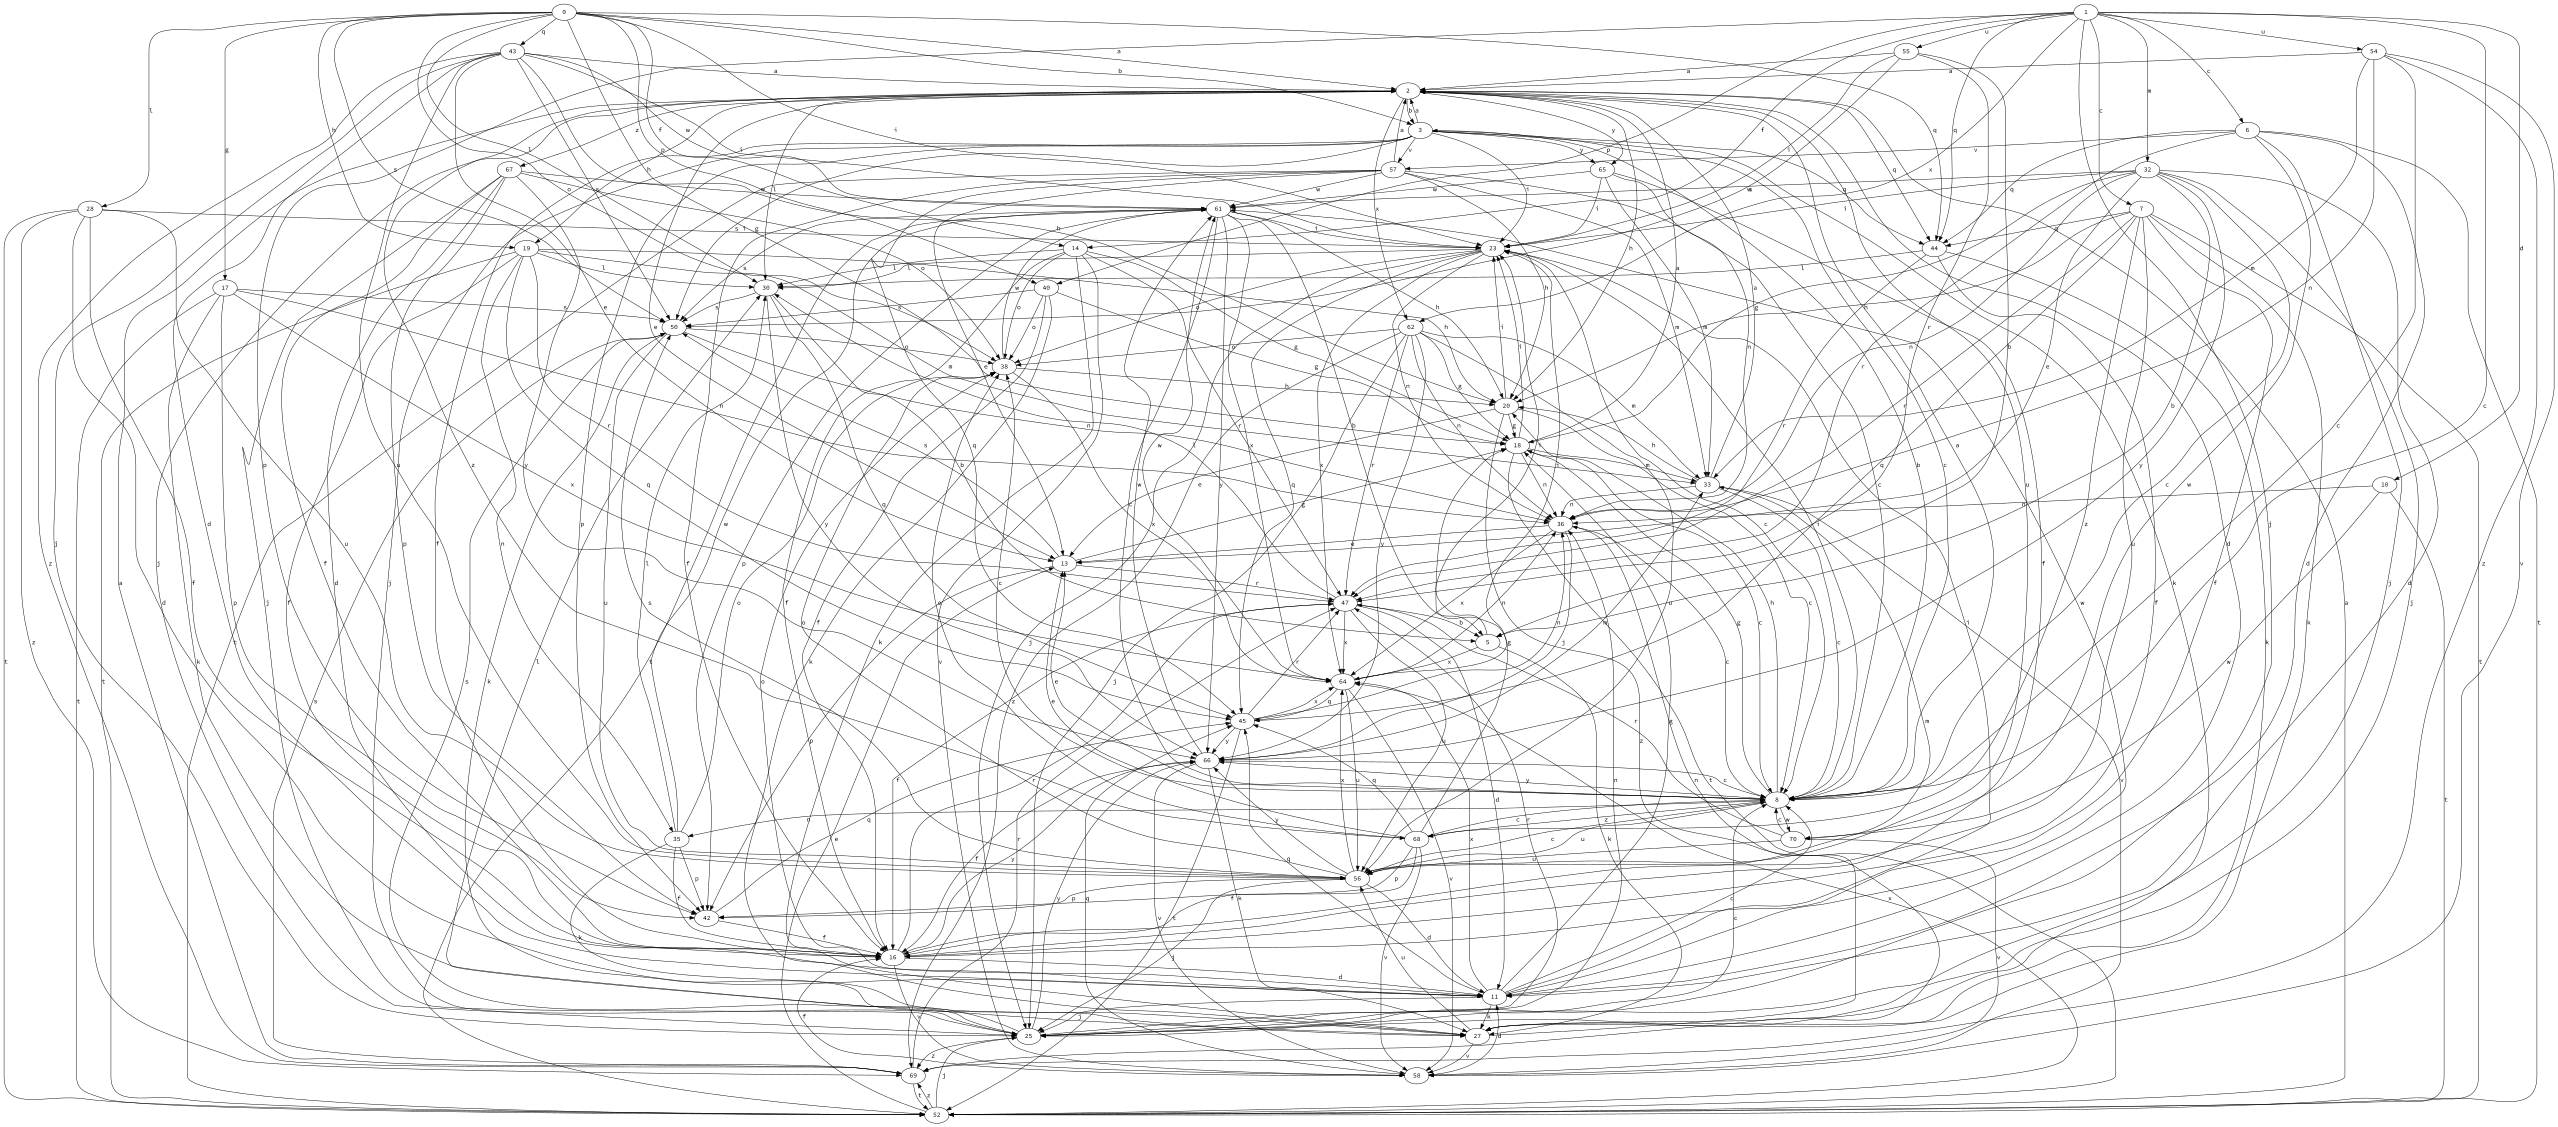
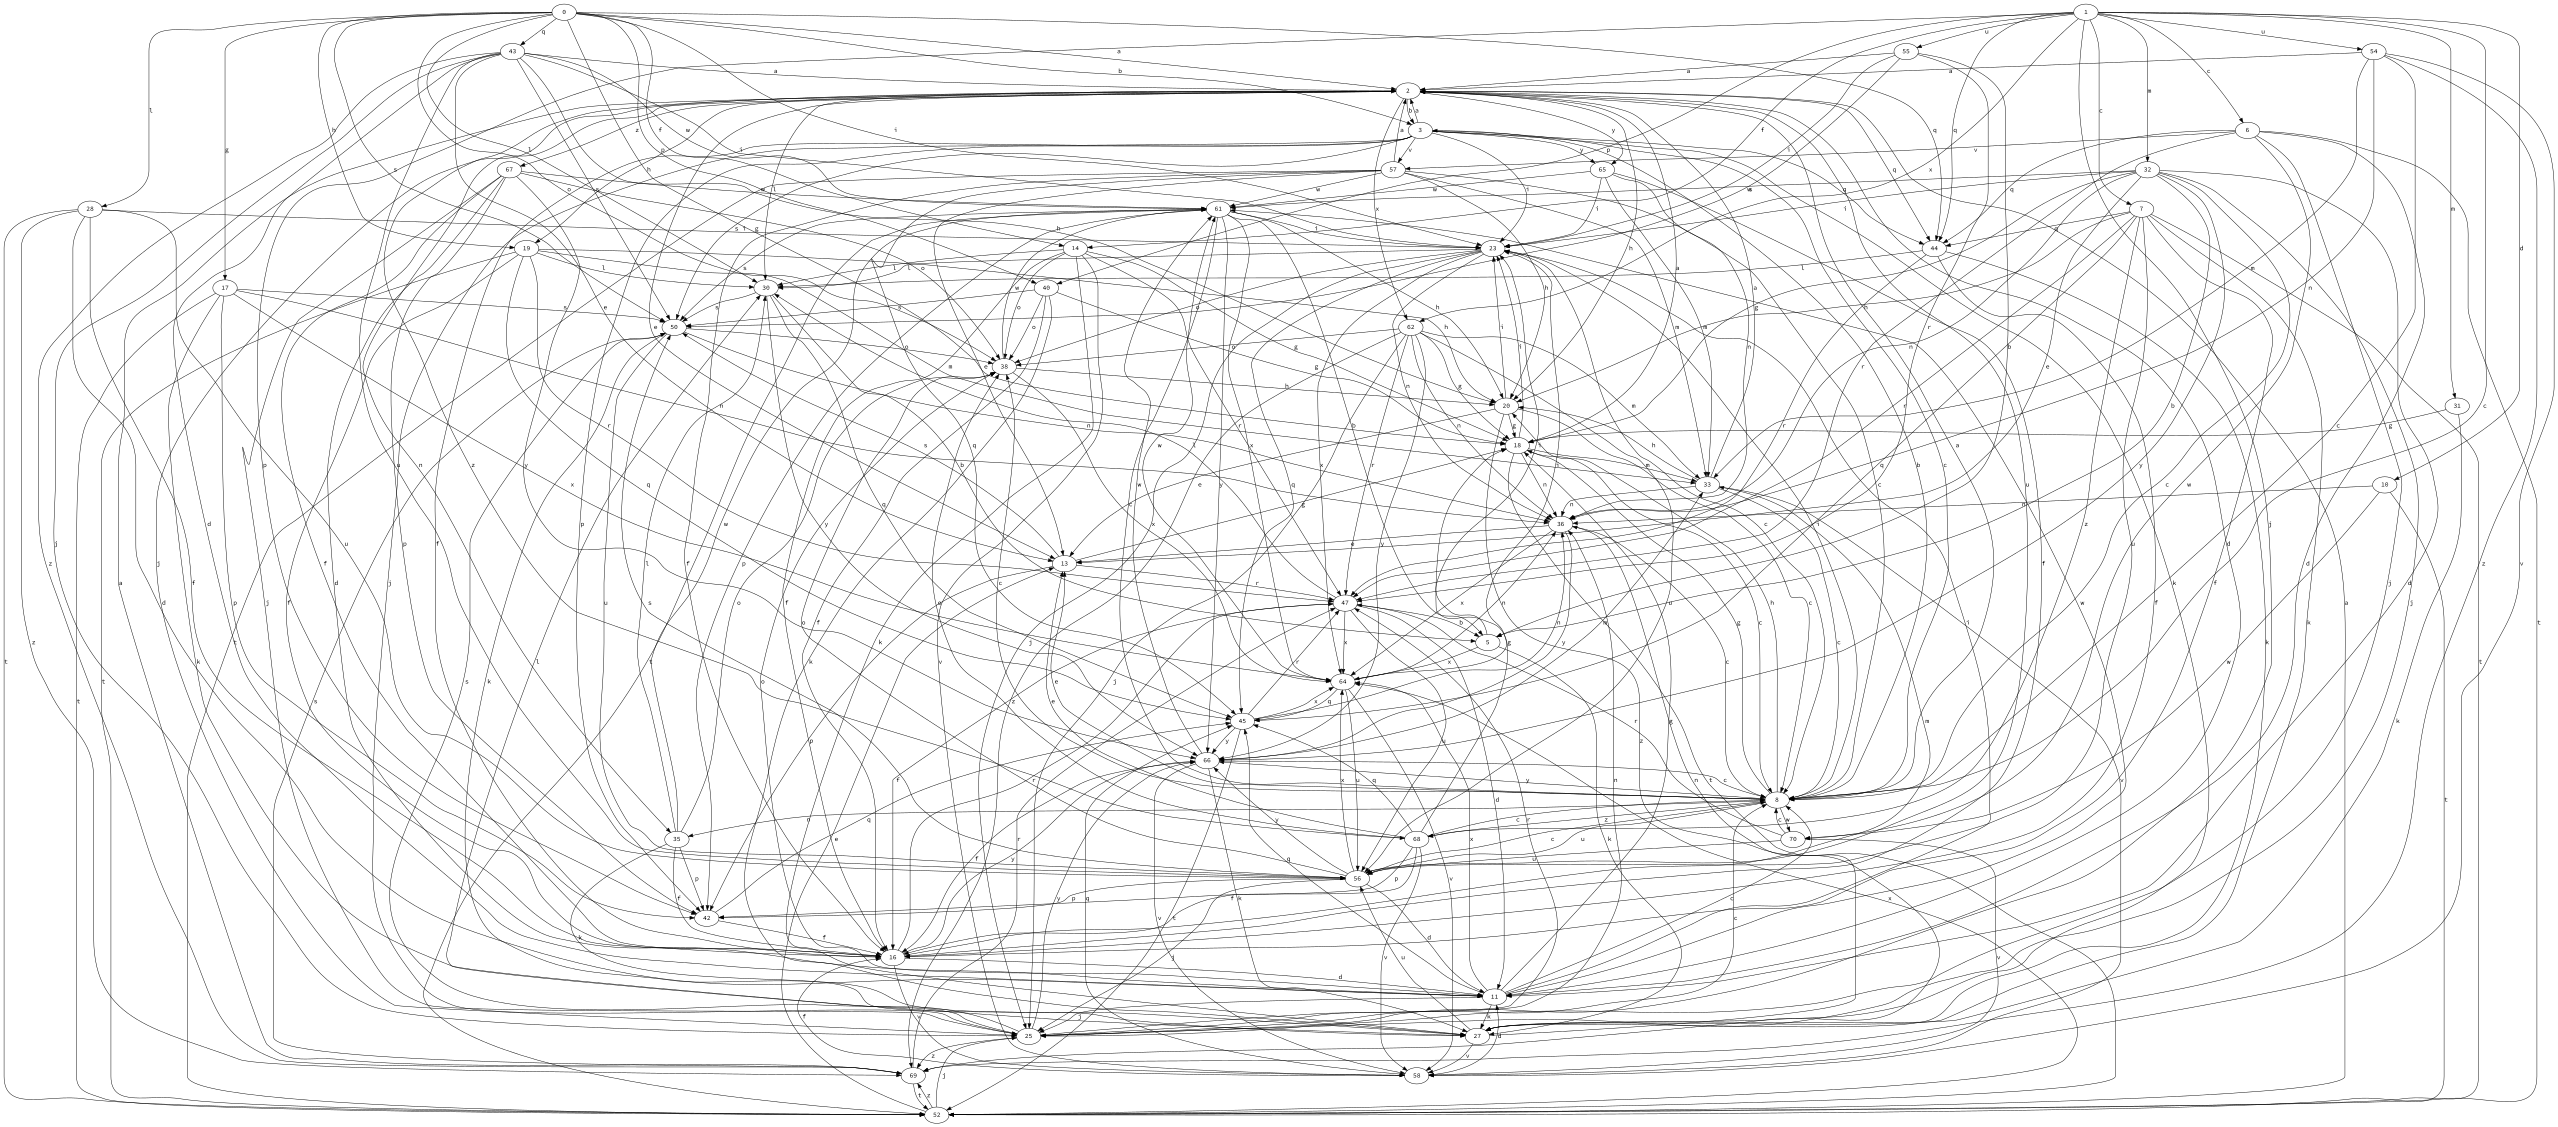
none -> (2457, 406)
(503, 557) -> (547, 150)
(1564, 642) -> (1564, 642)
